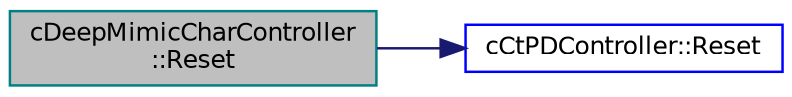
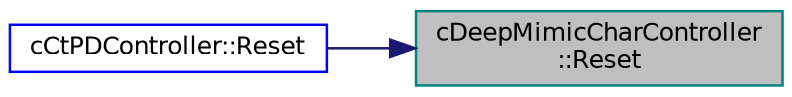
(409, 48) -> (358, 48)
